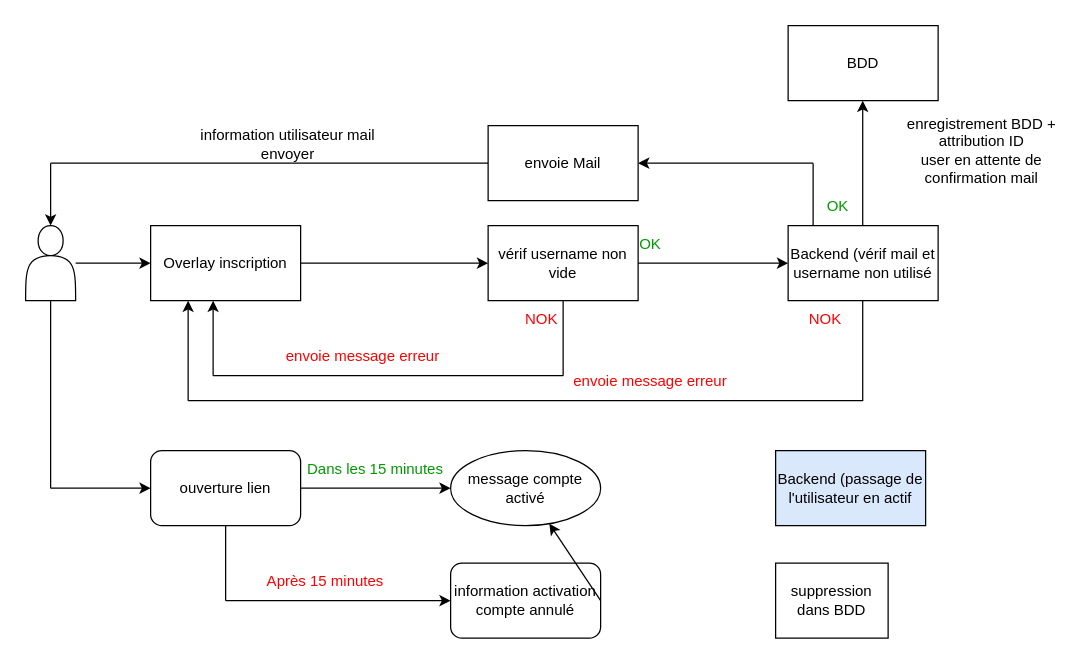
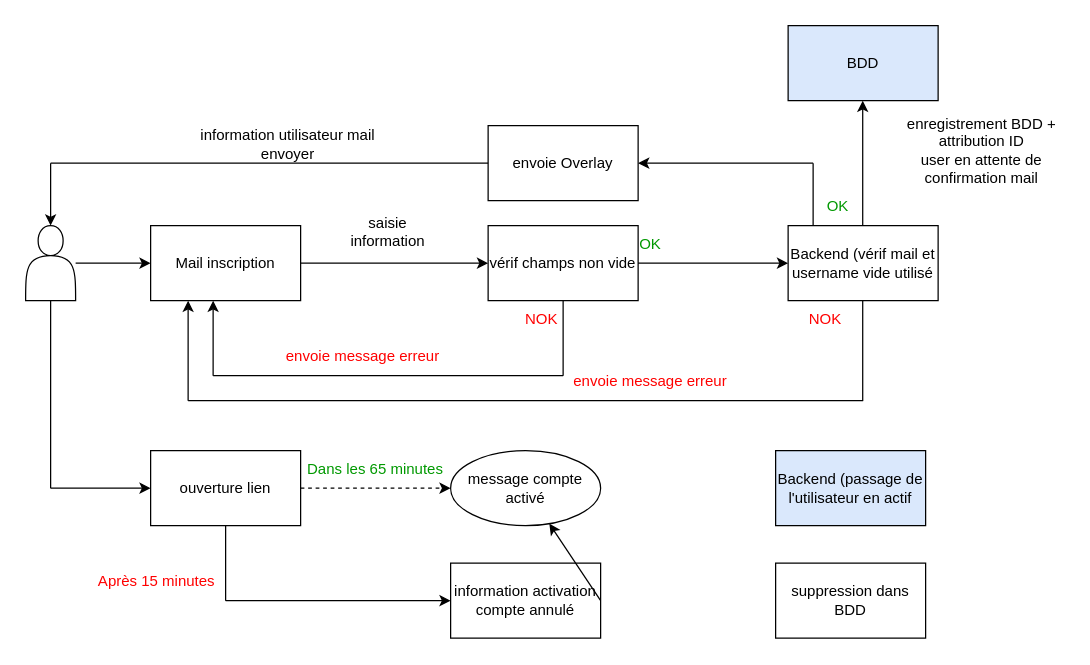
(863, 63) -> (863, 63)
(563, 163) -> (563, 163)
none -> (388, 232)
(226, 263) -> (226, 263)
(563, 263) -> (563, 263)
(863, 263) -> (863, 263)
(376, 469) -> (376, 469)
(226, 488) -> (226, 488)
(372, 488) -> (372, 488)
(326, 582) -> (157, 582)
(526, 601) -> (526, 601)
(832, 601) -> (851, 601)
